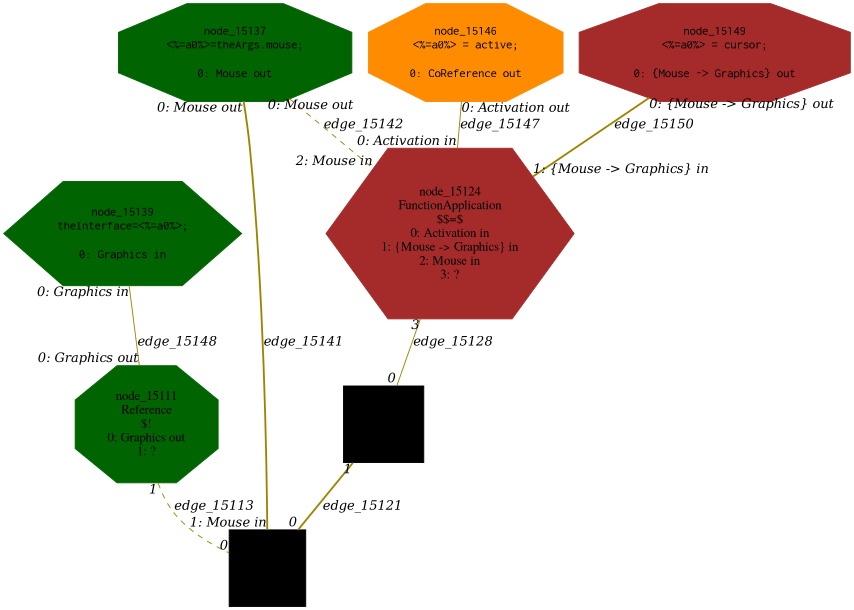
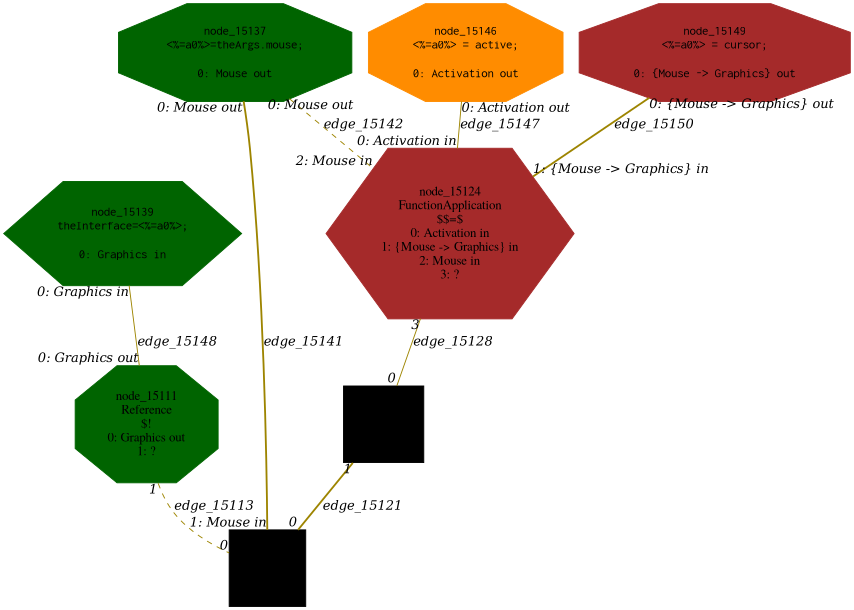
(466, 53) -> (466, 53)
